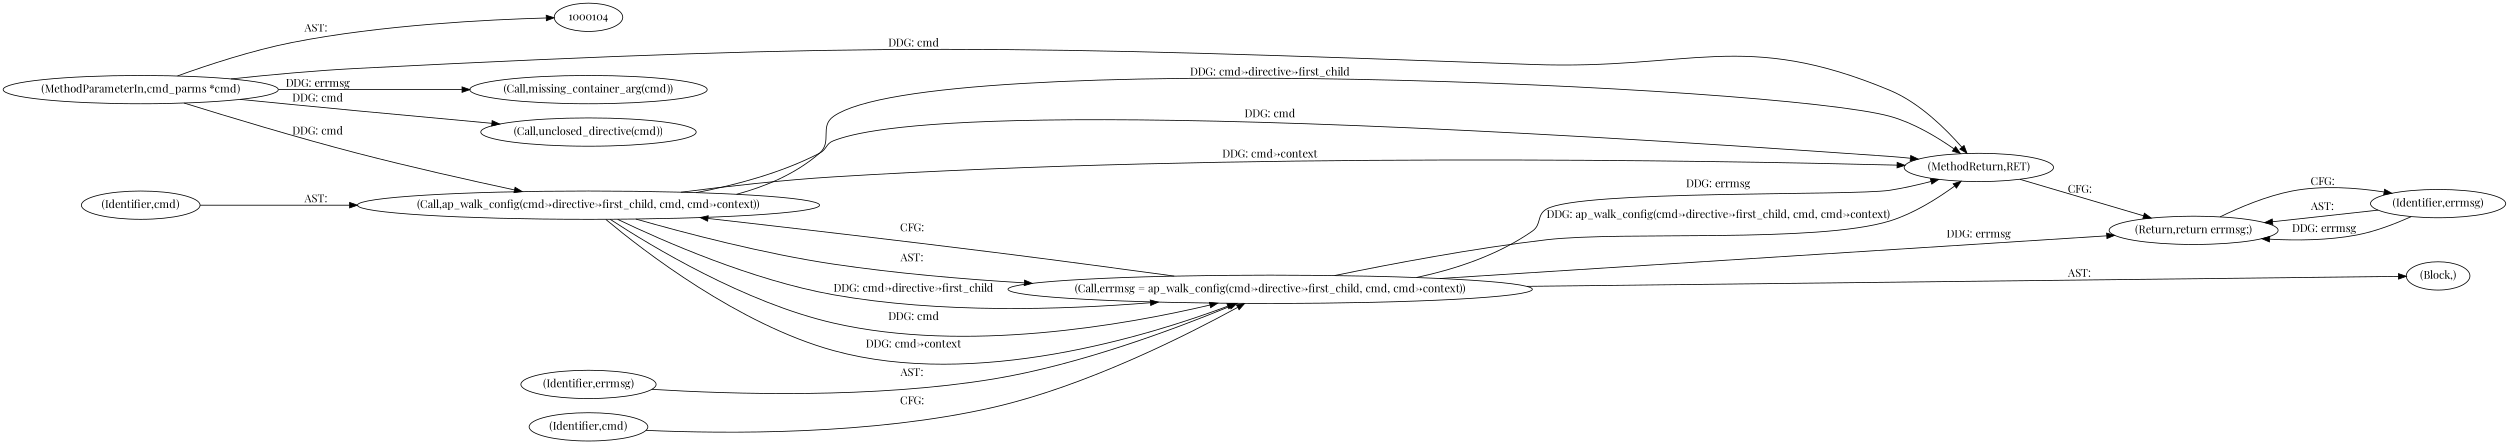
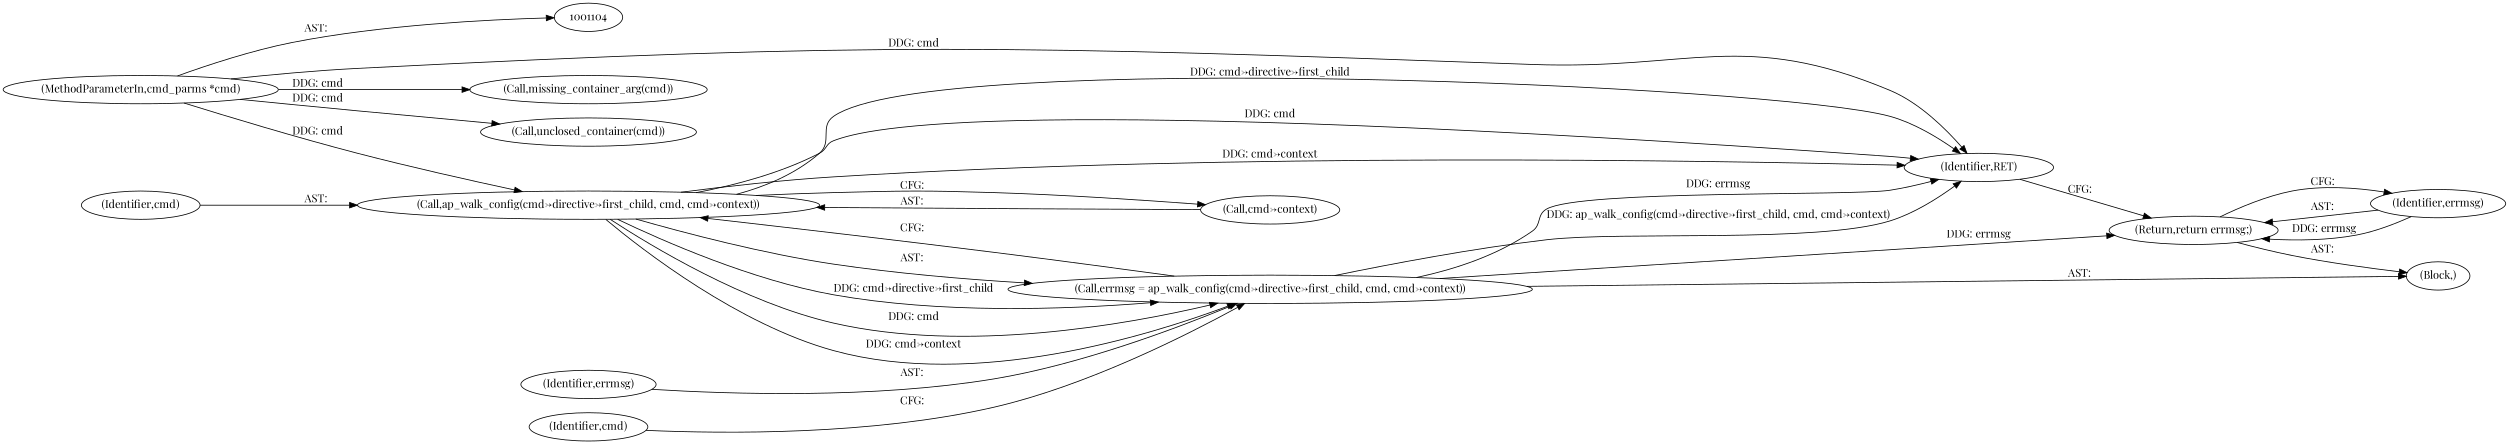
(588, 17) -> (588, 17)
(318, 84) -> (318, 84)
(588, 132) -> (588, 132)
(1979, 167) -> (1979, 167)
none -> (1270, 210)
none -> (2318, 260)
